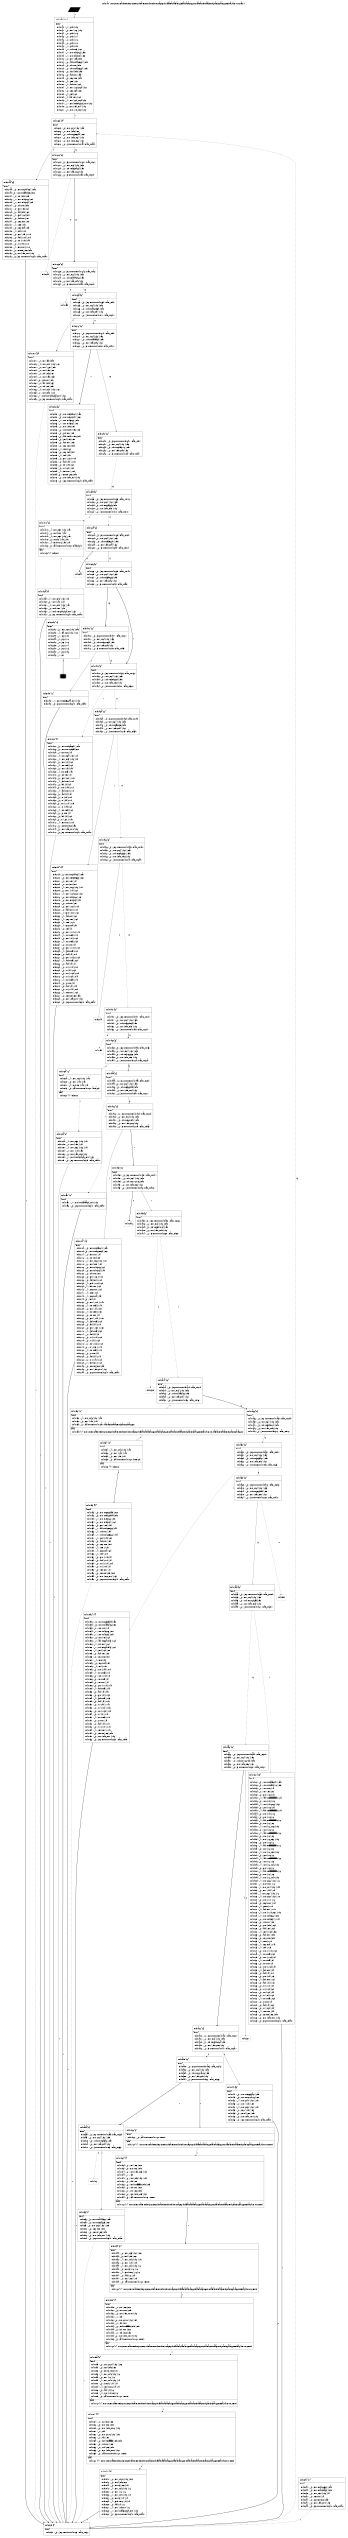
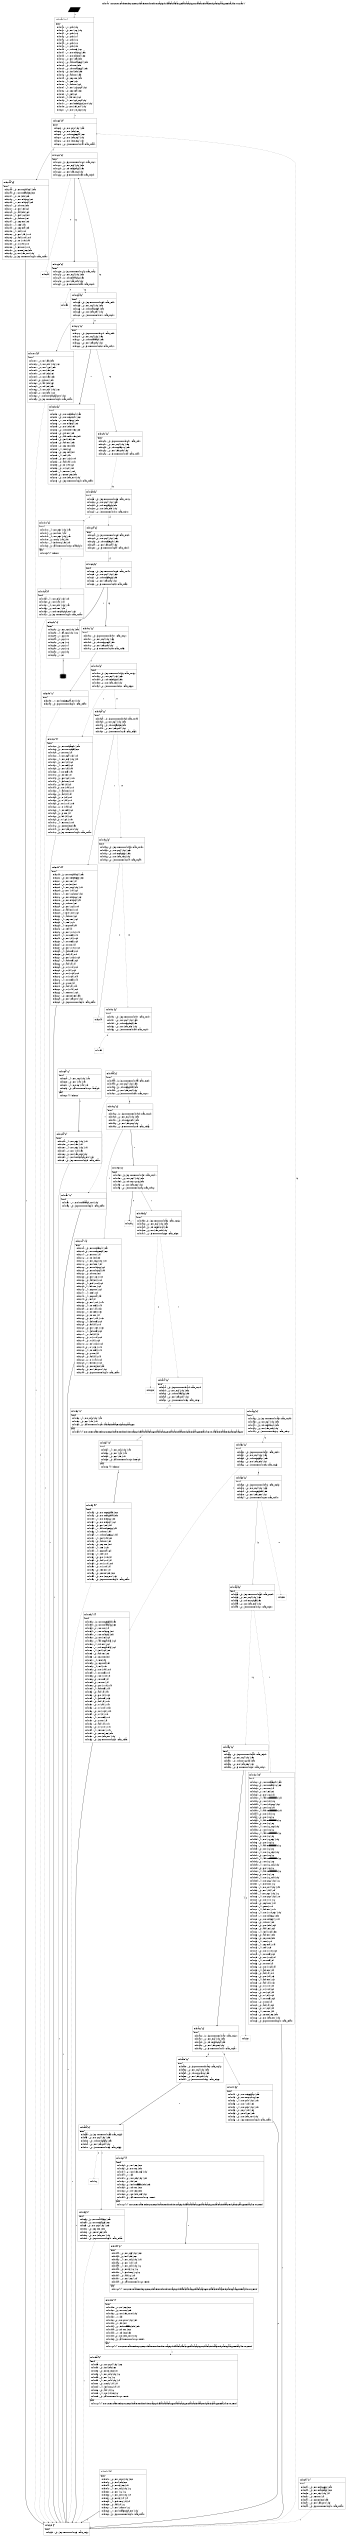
(74, 149) -> (93, 235)
(78, 574) -> none
(130, 624) -> (95, 606)
(109, 657) -> none
(128, 1051) -> none
(79, 1115) -> (79, 1115)
(225, 1401) -> none
(40, 1571) -> (40, 1571)
(45, 1614) -> (45, 1614)
(200, 2138) -> none
(182, 2294) -> none
(161, 2438) -> none
